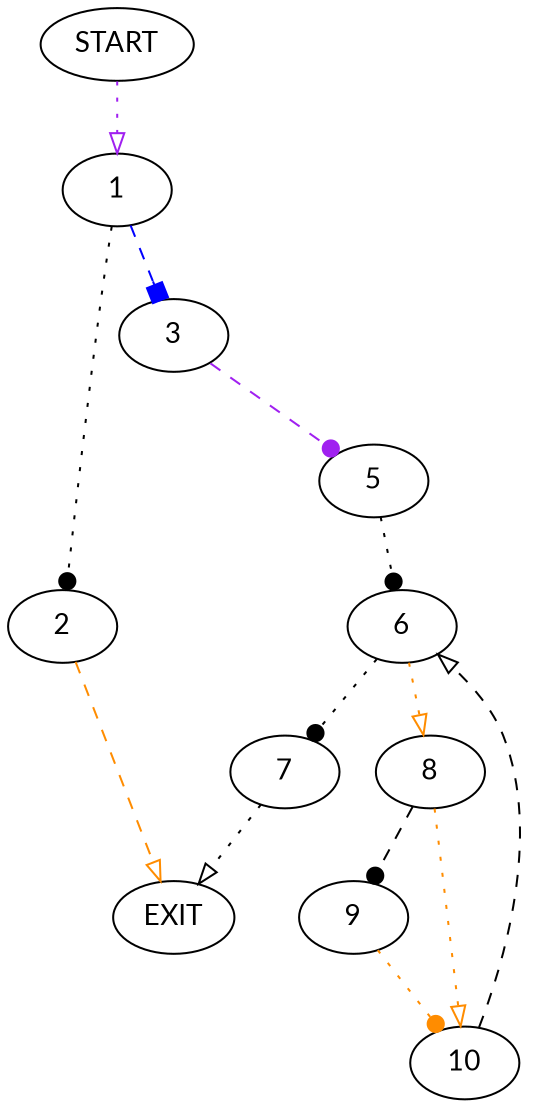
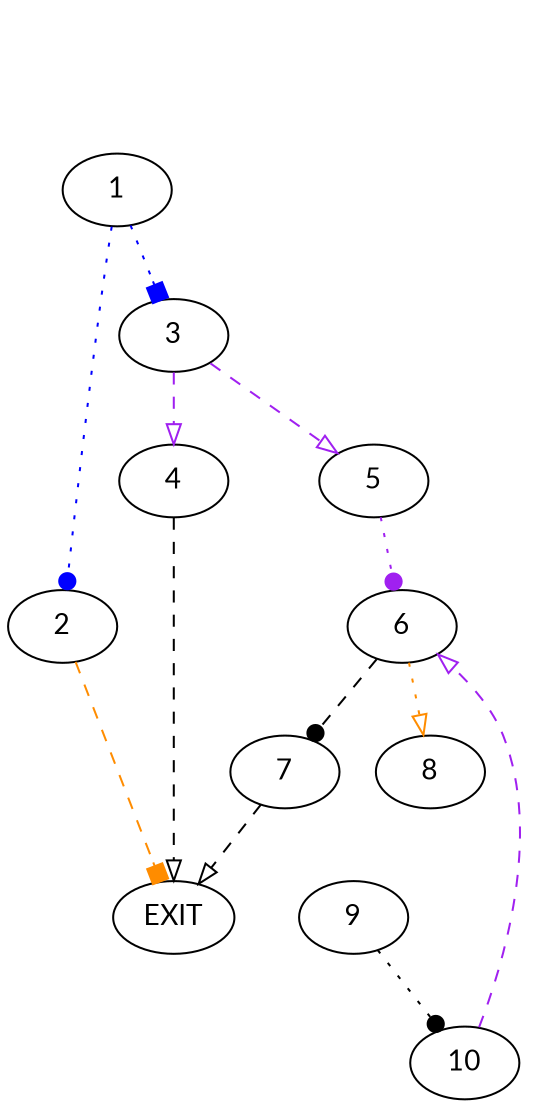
(117, 44) -> none
(142, 253) -> (142, 253)
(88, 399) -> (88, 399)
(267, 404) -> (267, 404)
none -> (174, 481)
(386, 545) -> (386, 545)
(349, 693) -> (349, 693)
(114, 762) -> (114, 762)
(236, 836) -> (236, 836)
(396, 837) -> none
(519, 841) -> (519, 841)
(446, 907) -> none
(404, 984) -> (404, 984)
